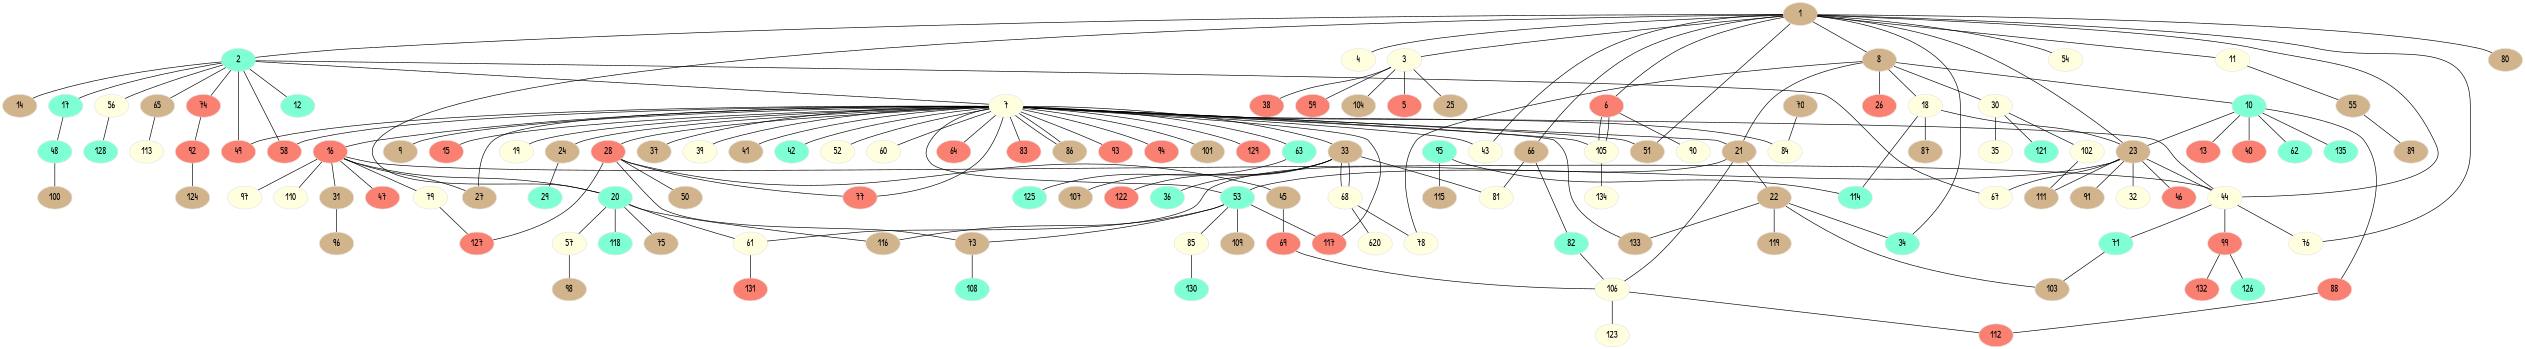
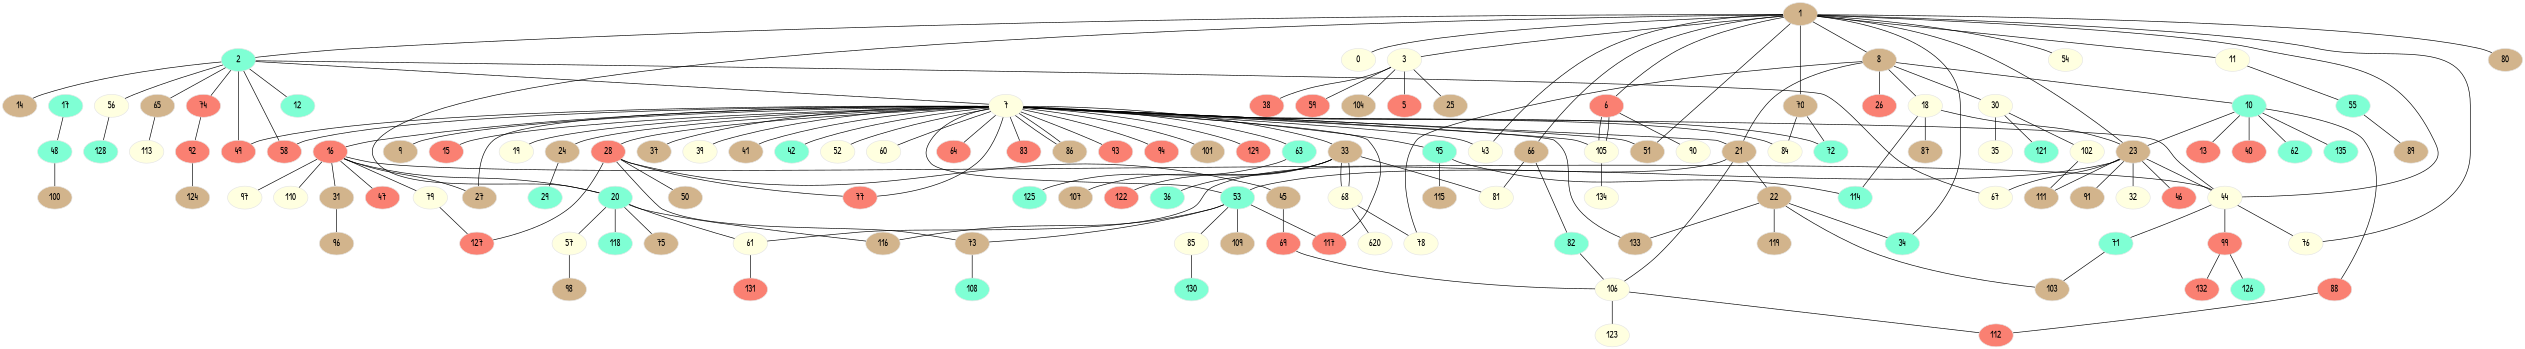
(1359, 60) -> (1359, 60)
none -> (1800, 60)
(149, 77) -> none
(2353, 106) -> (2353, 106)
none -> (1224, 121)
none -> (1831, 152)
